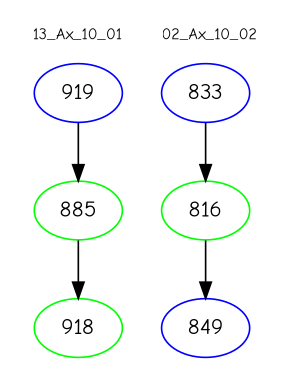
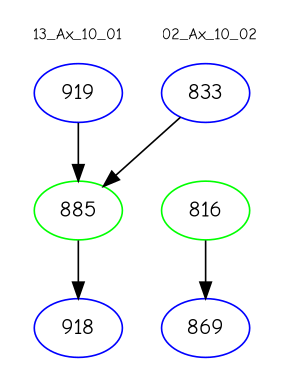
(206, 144) -> (159, 136)
(78, 328) -> (78, 328)
(206, 328) -> (206, 328)
